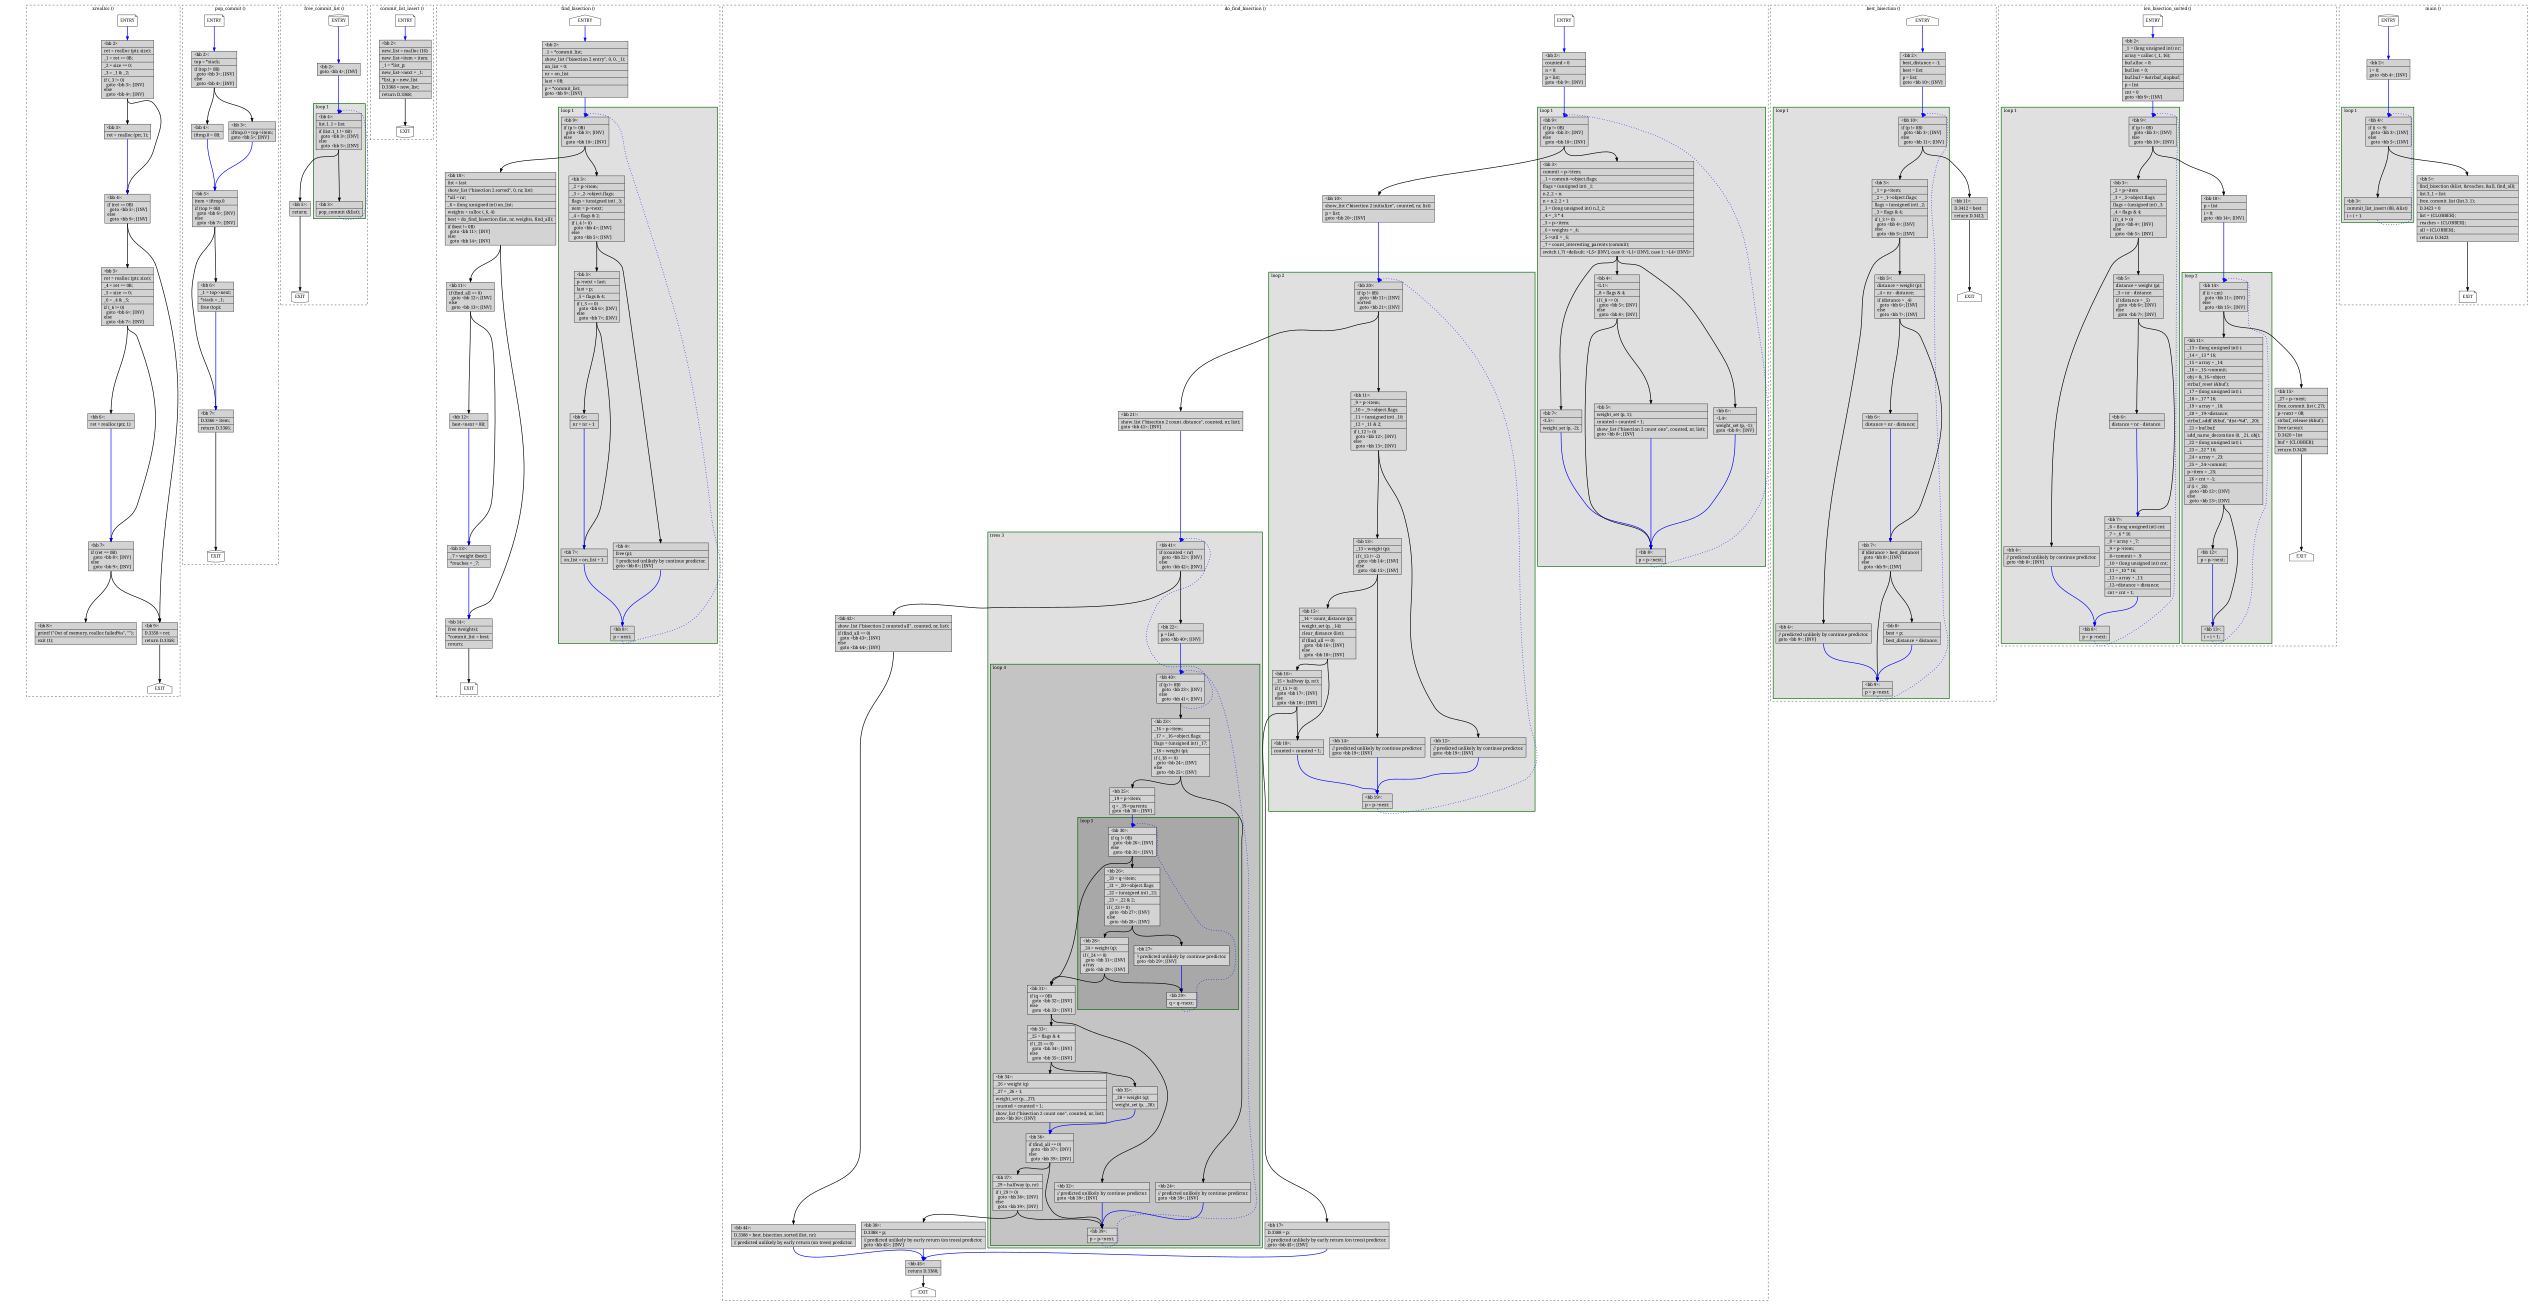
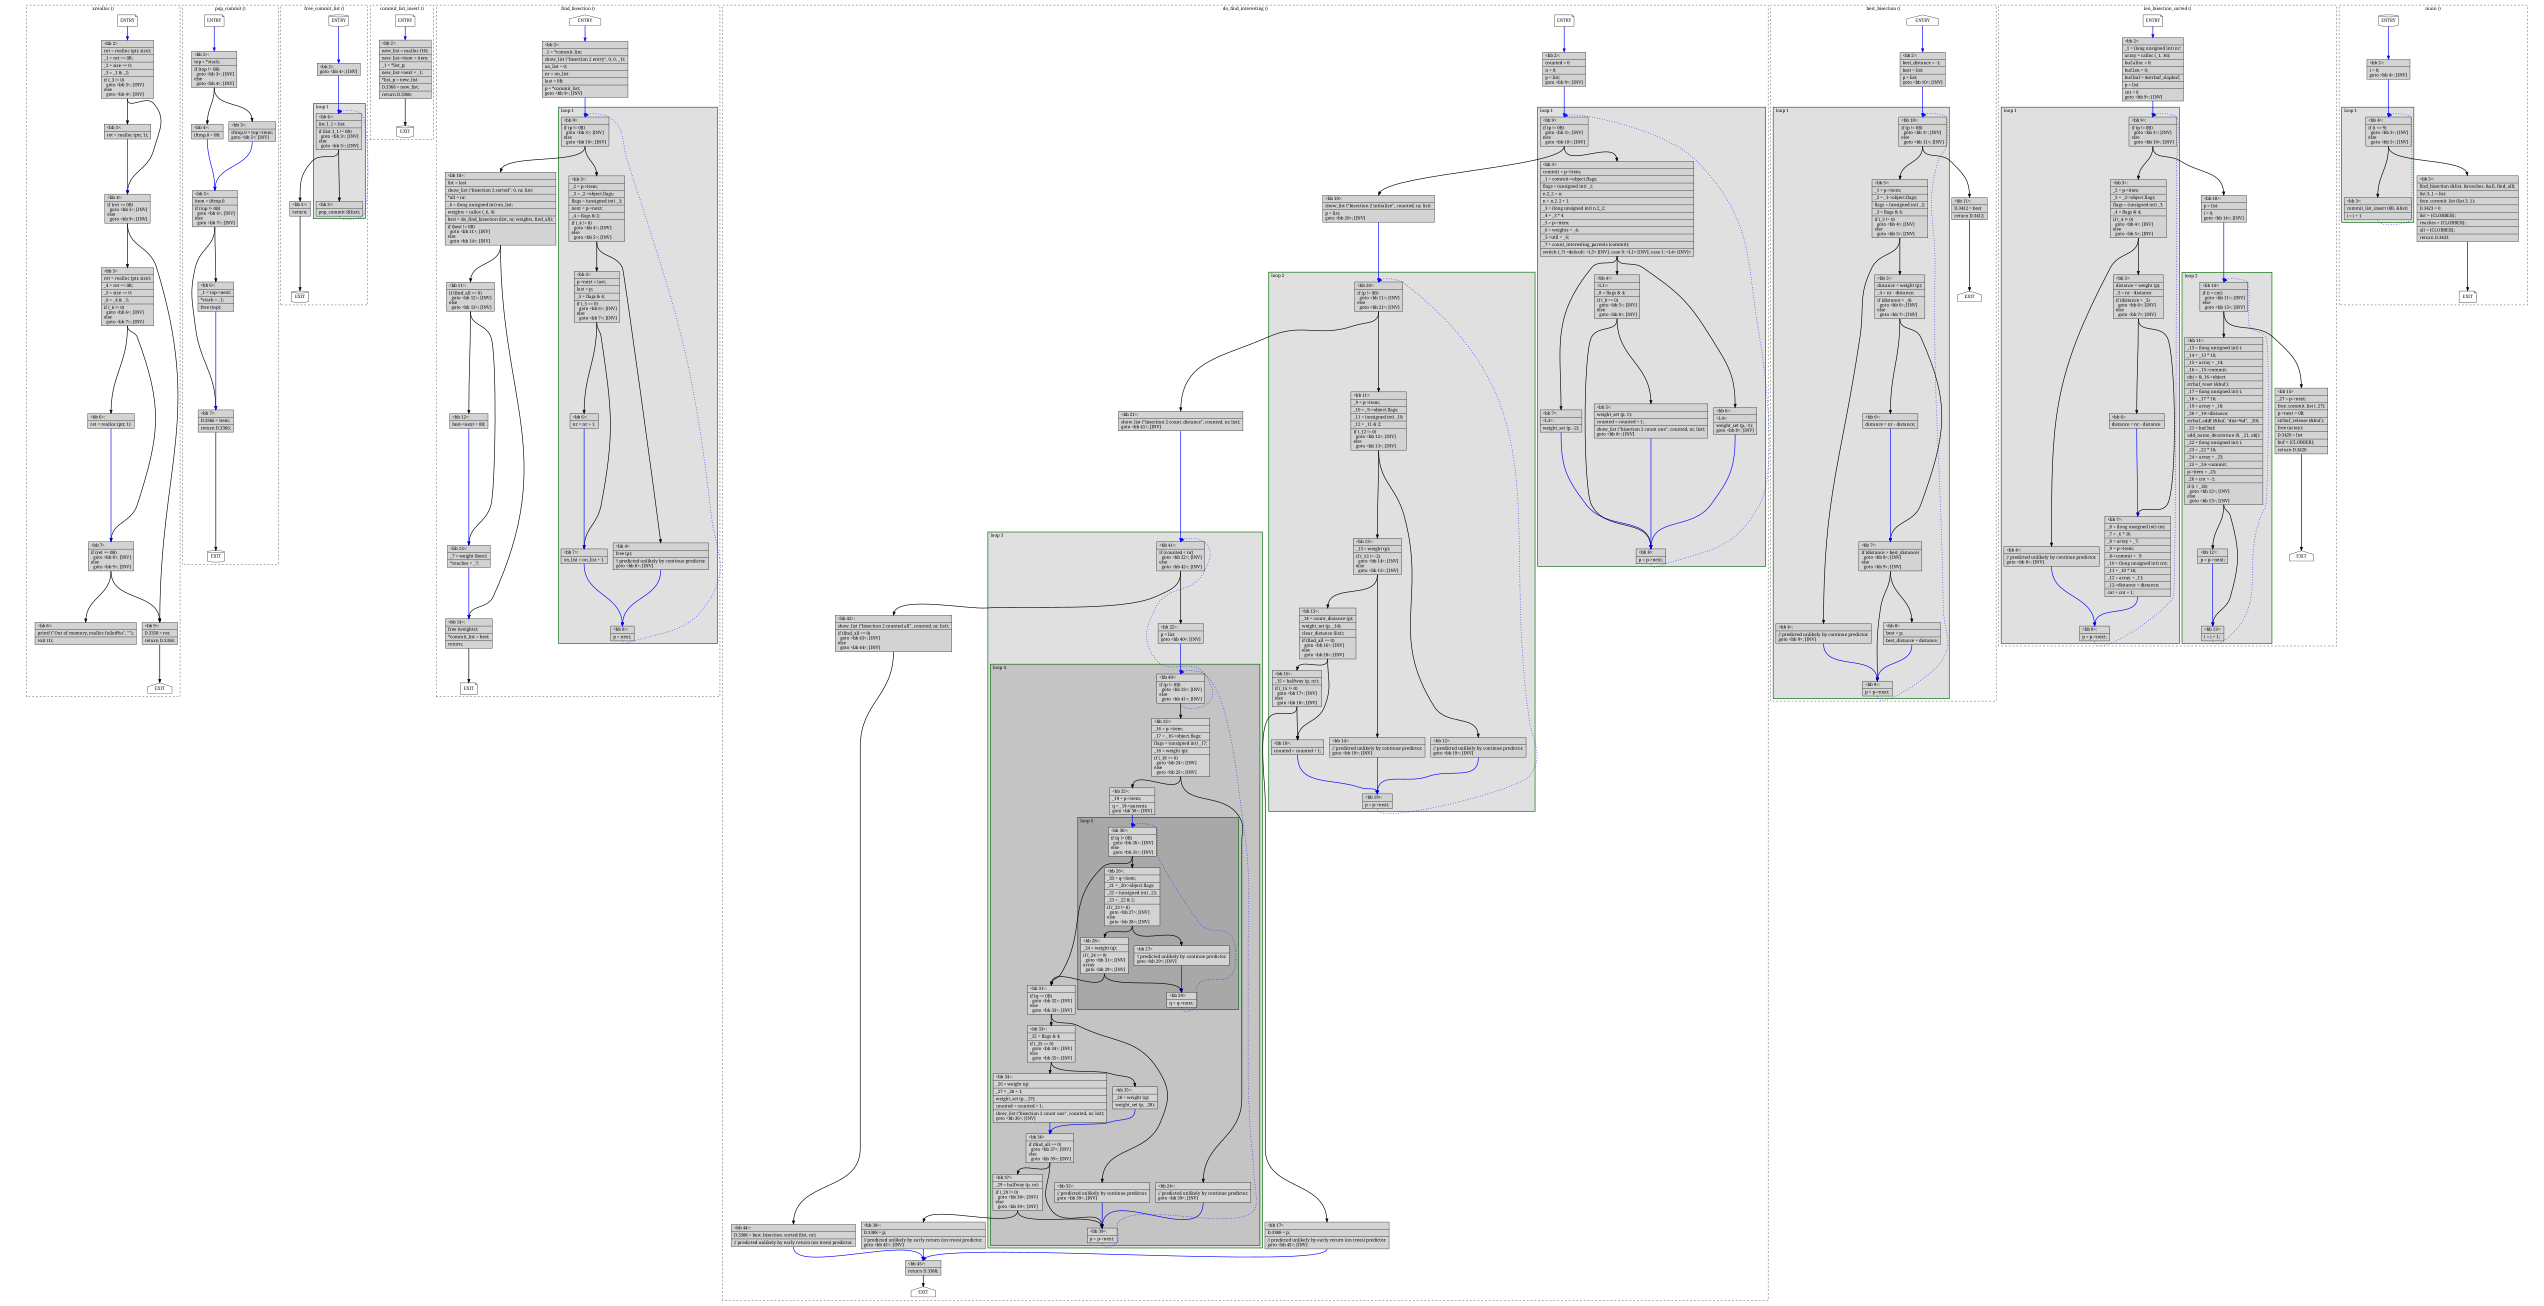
(1245, 9) -> (1245, 9)
(1364, 303) -> (1361, 303)
(997, 536) -> (997, 536)
